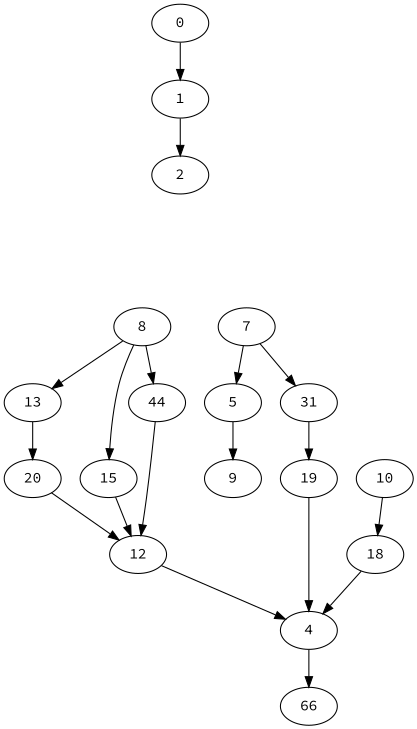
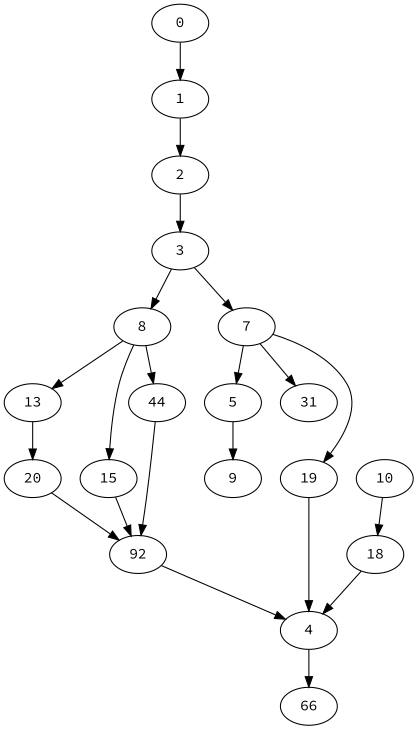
none -> (180, 251)
(309, 435) -> (343, 378)
(138, 554) -> (138, 554)
